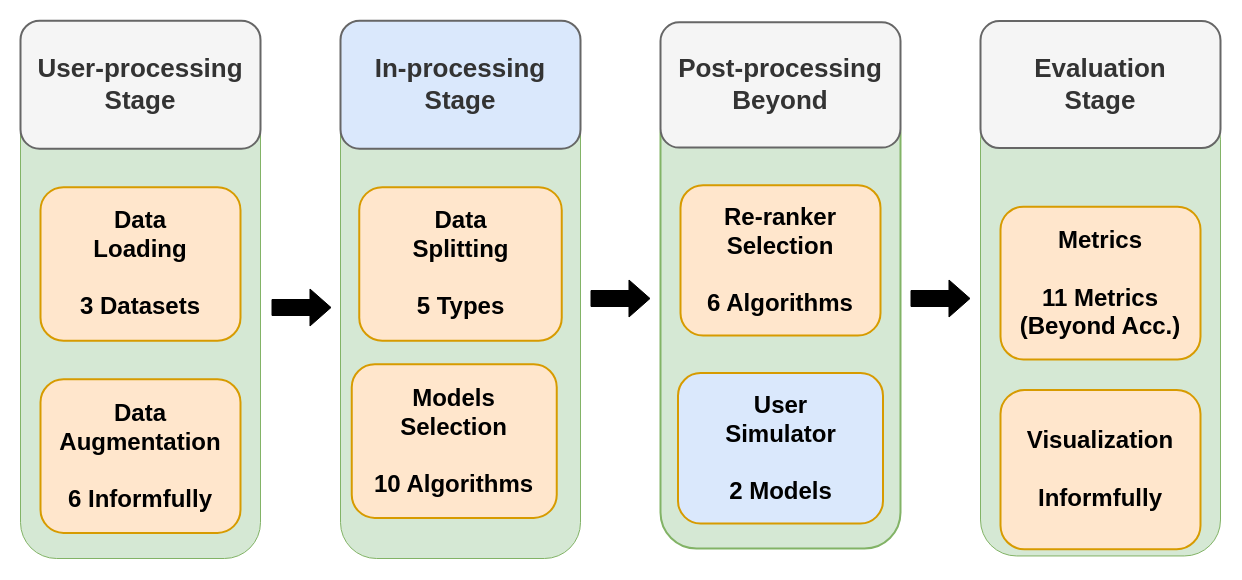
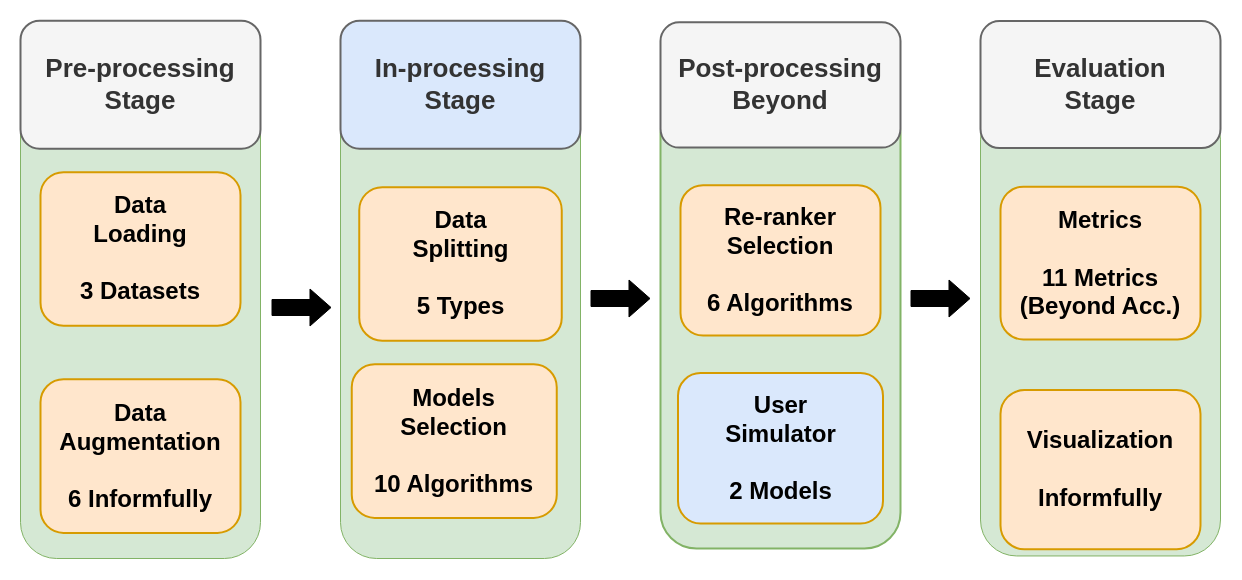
(141, 85) -> (141, 85)
(141, 264) -> (141, 249)
(1101, 283) -> (1101, 263)
